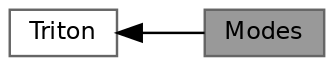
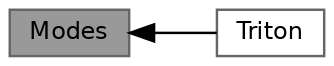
(173, 33) -> (186, 33)
